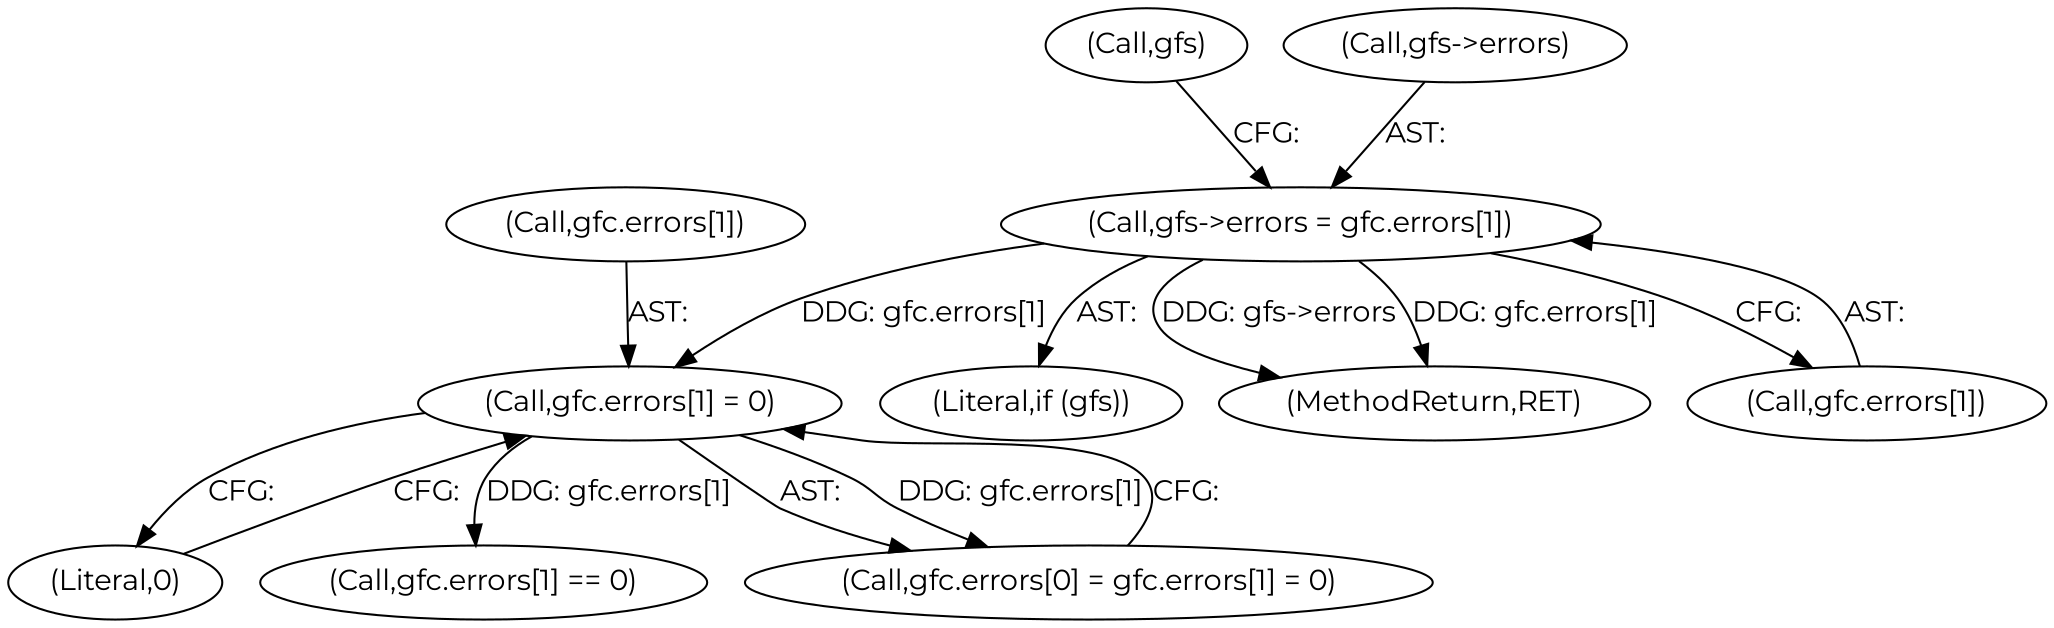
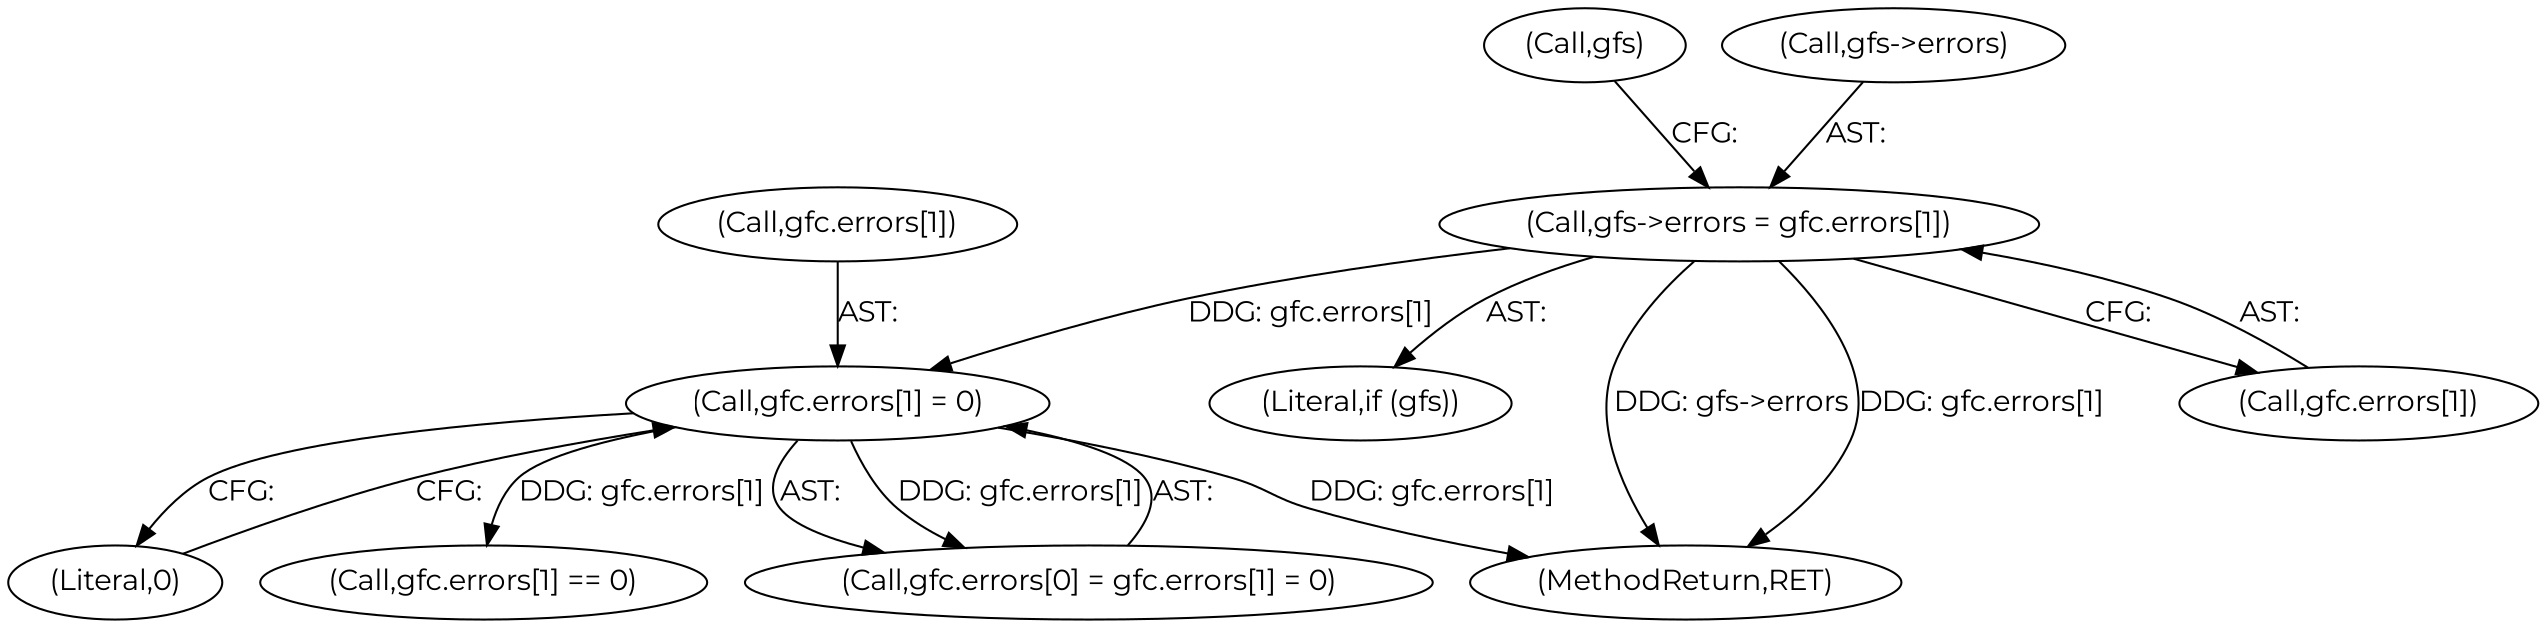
none -> (1255, 486)
(1191, 493) -> (1188, 493)
